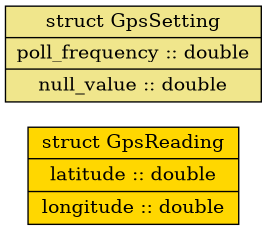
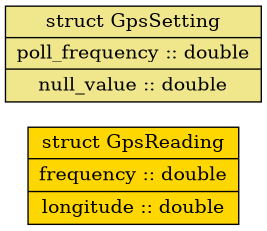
(133, 174) -> (133, 174)
